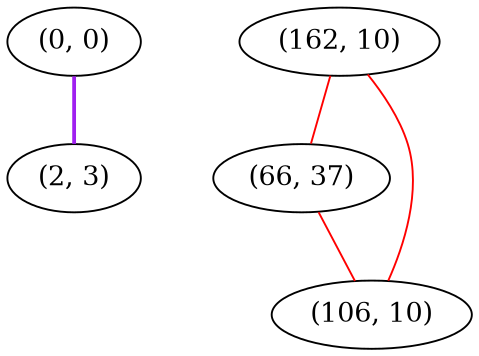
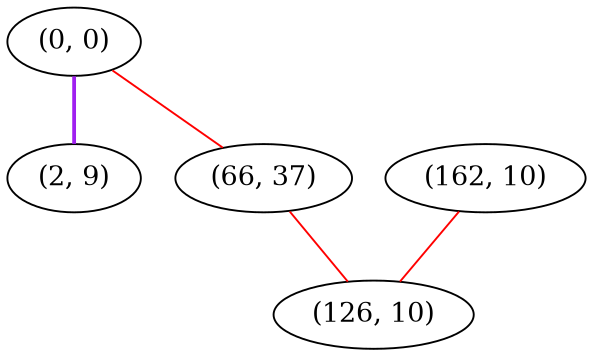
(321, 110) -> (168, 109)
(74, 178) -> (74, 178)
(372, 315) -> (374, 315)
